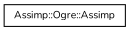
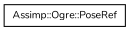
(65, 16) -> (65, 16)
